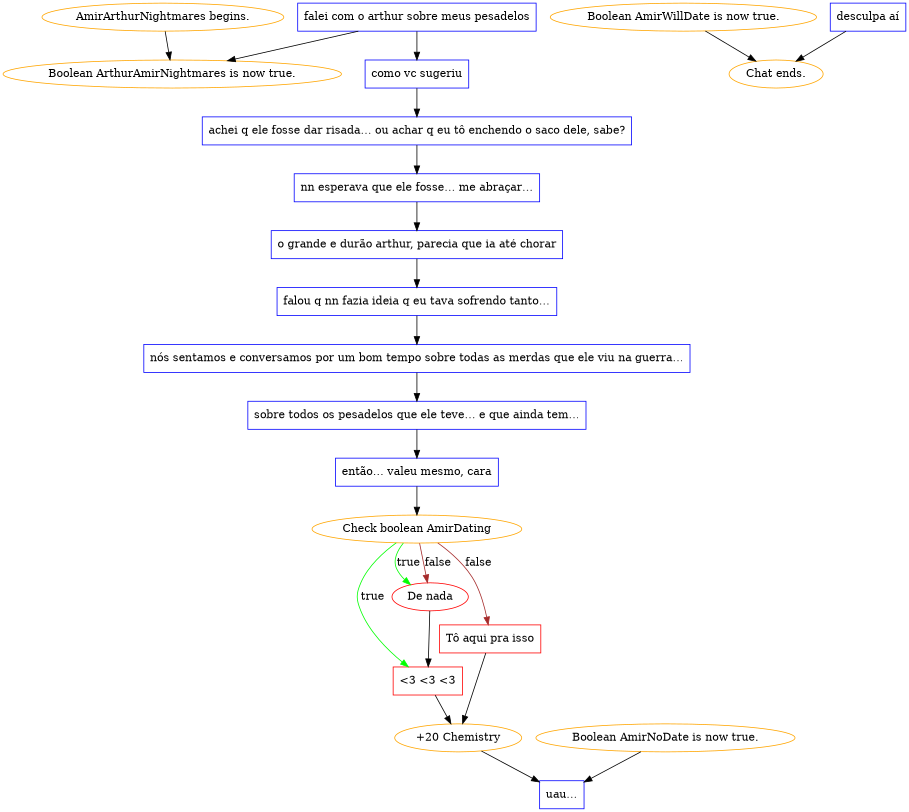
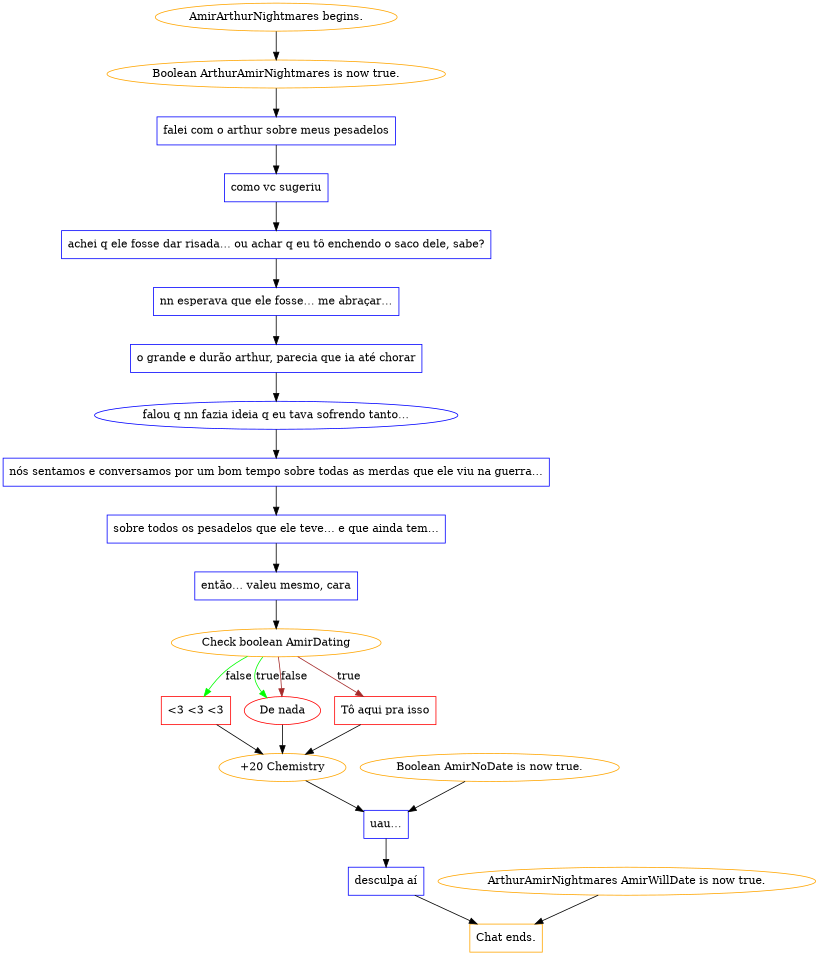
(683, 17) -> (627, 881)
(297, 45) -> (276, 99)
(776, 74) -> (506, 938)
(417, 302) -> (276, 415)
(478, 563) -> (349, 677)
(373, 597) -> (239, 677)
(429, 635) -> (282, 735)
none -> (386, 849)
